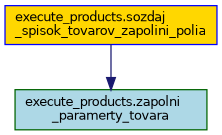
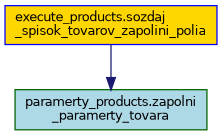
(111, 110) -> (111, 110)
